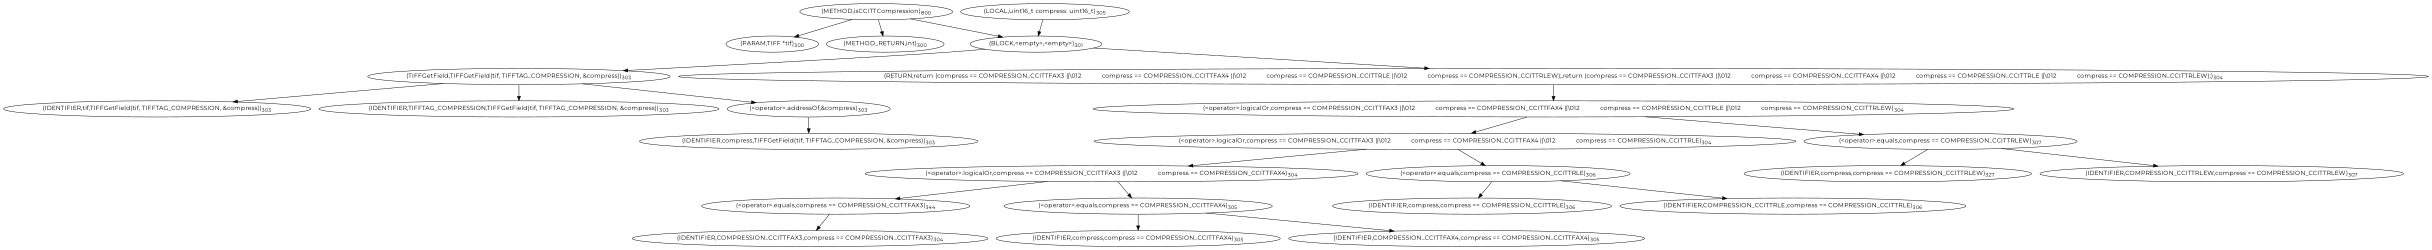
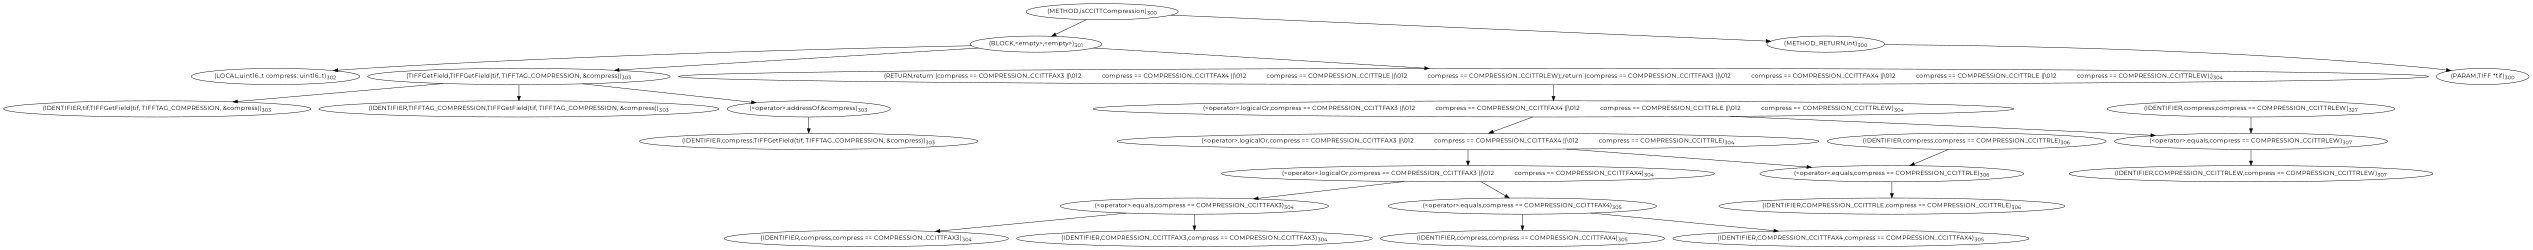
(926, 11) -> (1152, 11)
(1101, 11) -> (332, 76)
(1041, 26) -> (655, 55)
(826, 28) -> (2166, 51)
(1916, 156) -> (2251, 123)
(1487, 188) -> (1931, 157)
(930, 205) -> (1289, 205)
none -> (866, 238)
